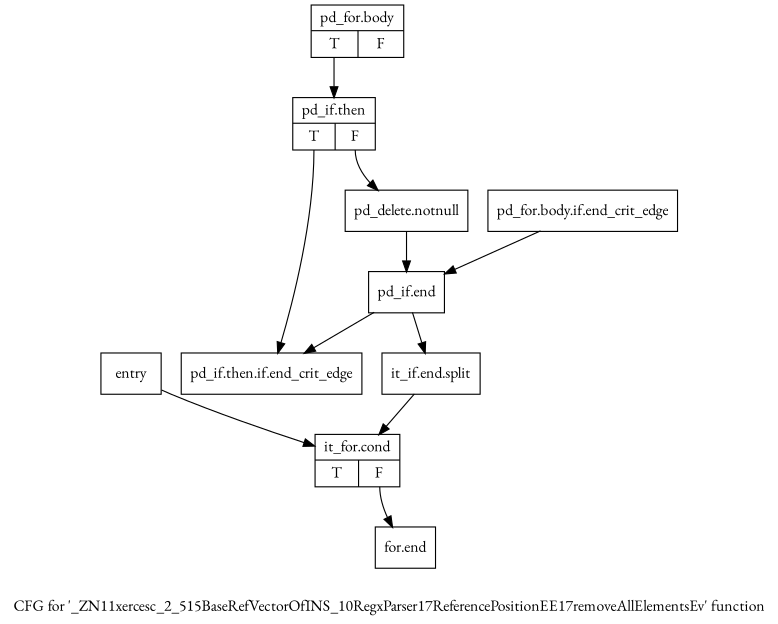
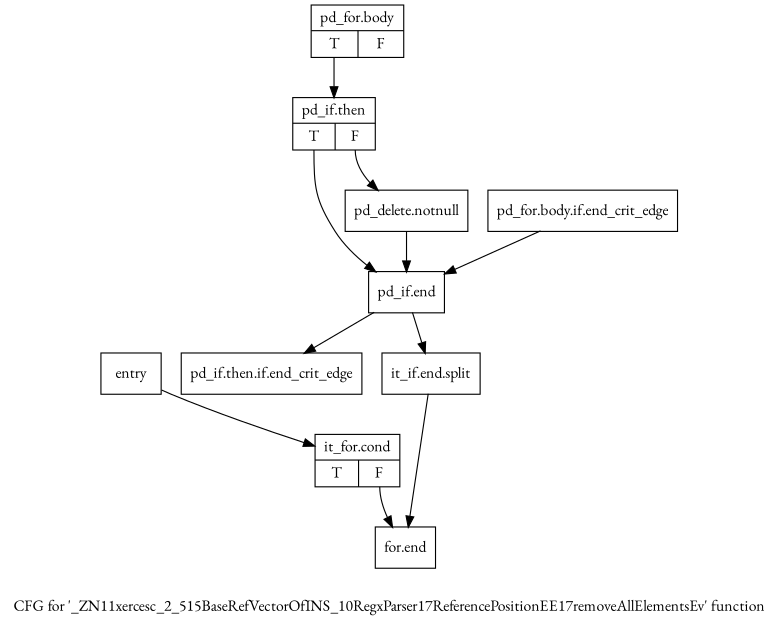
(304, 247) -> (325, 214)
(400, 410) -> (419, 455)
